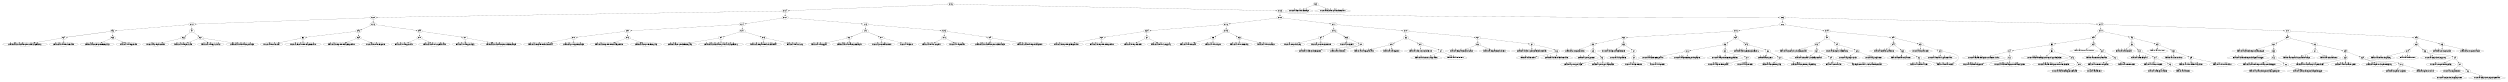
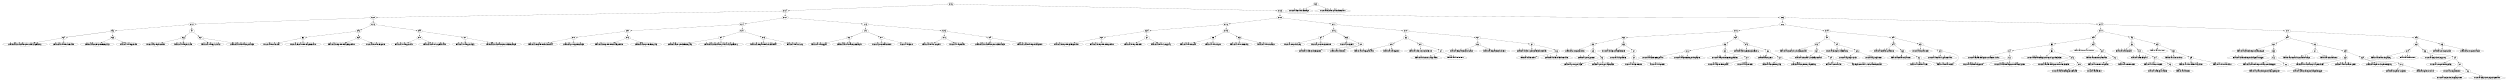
(193, 41) -> (183, 41)
